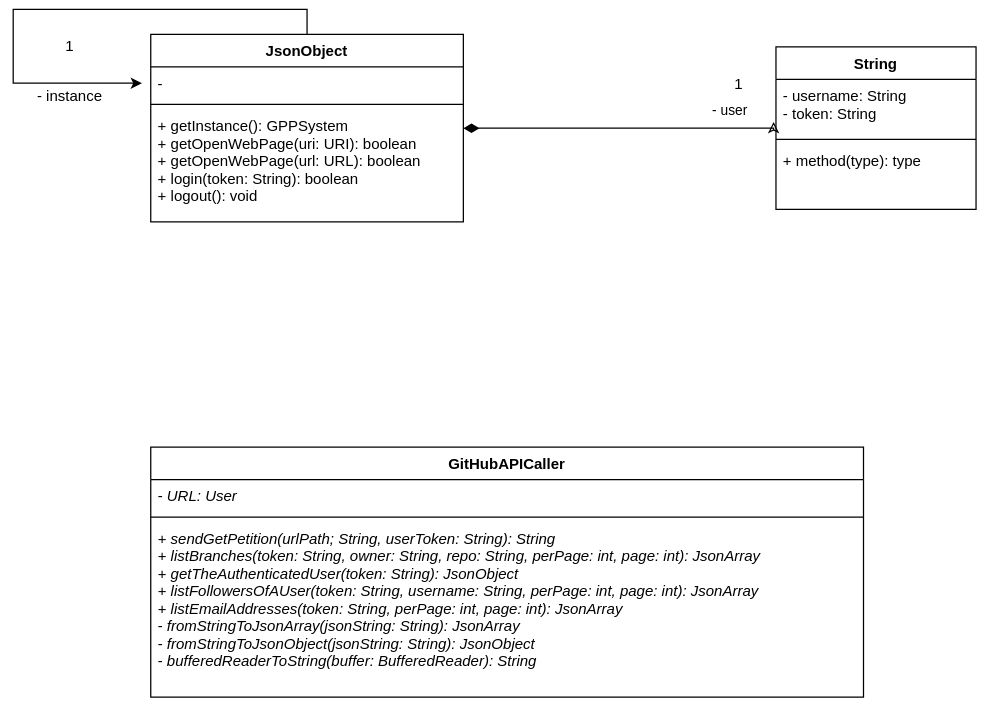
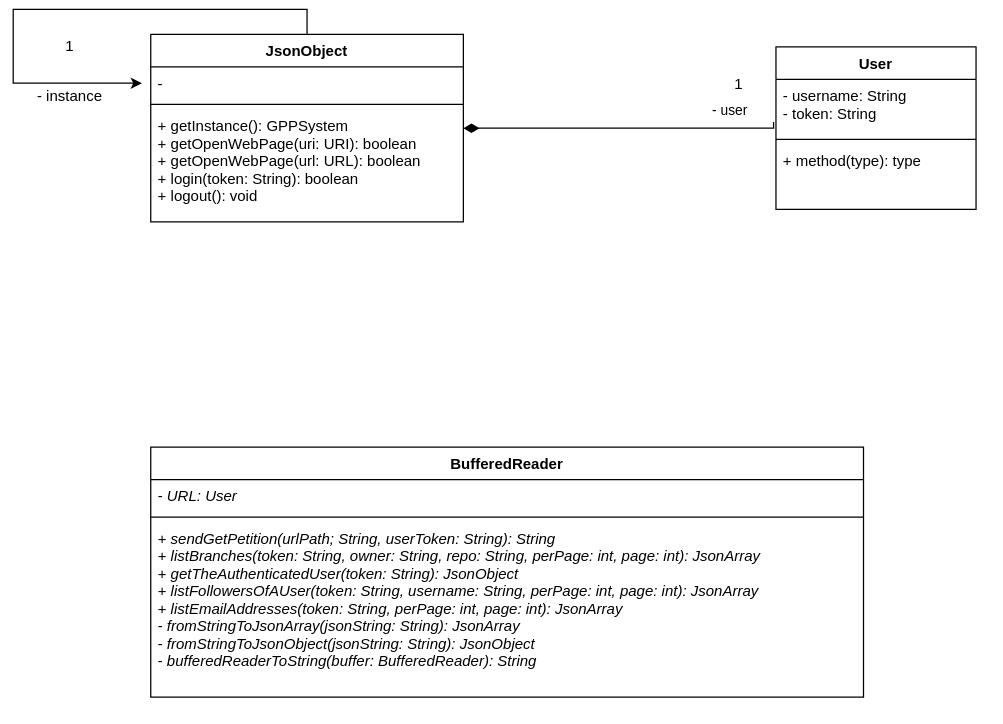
(875, 64) -> (875, 64)
(770, 128) -> (773, 128)
(506, 464) -> (506, 464)
